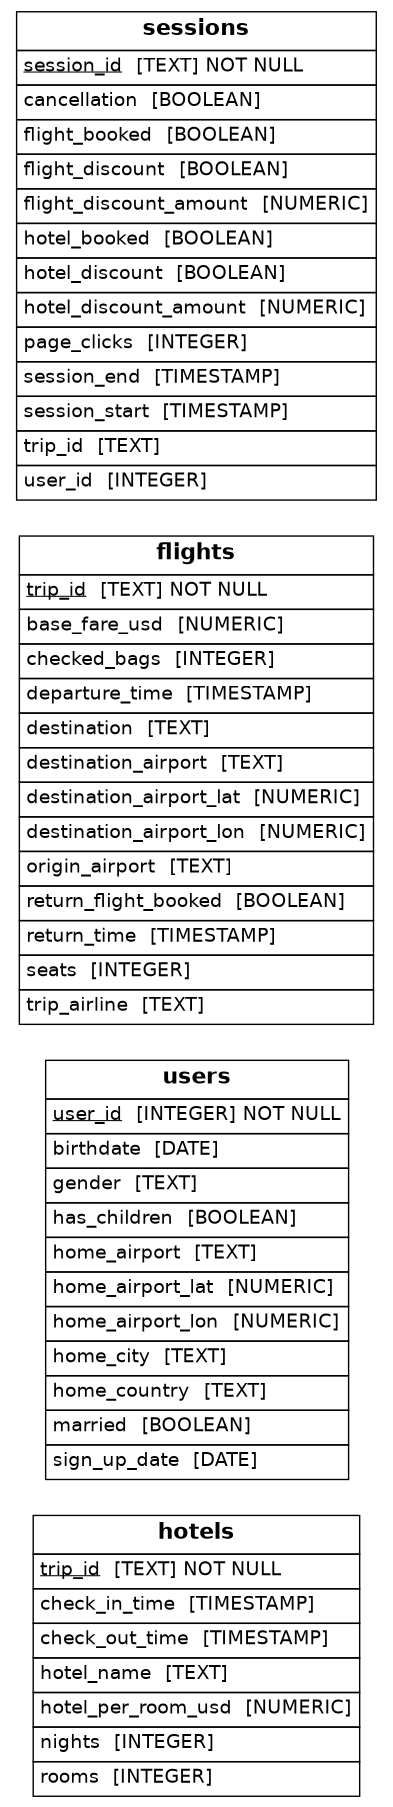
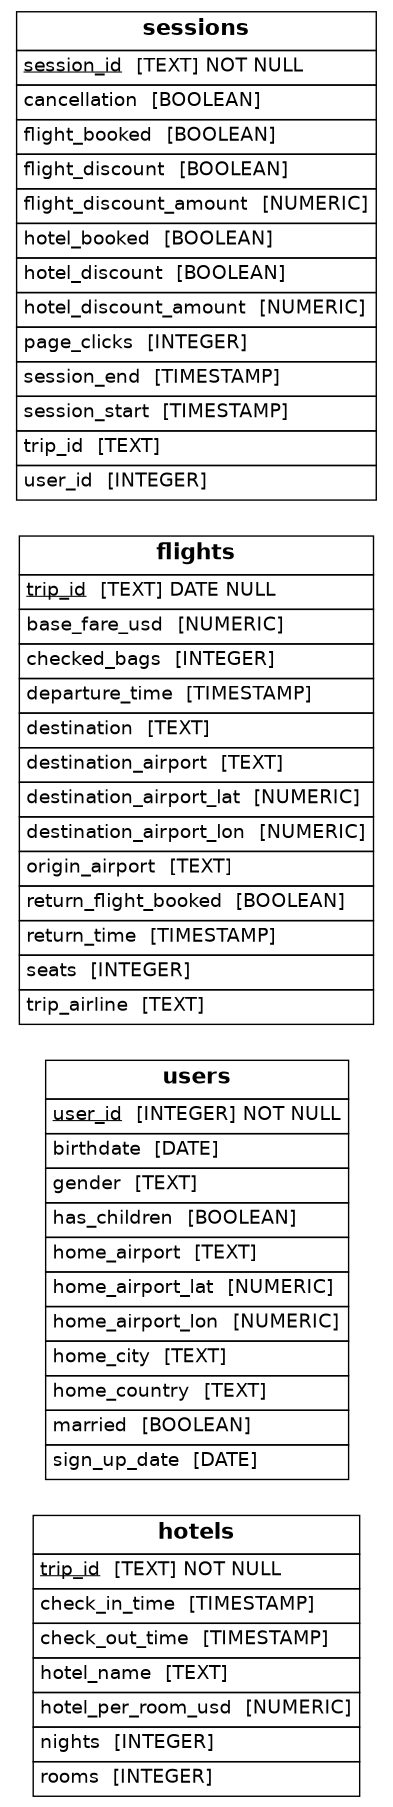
(216, 590) -> (220, 590)
